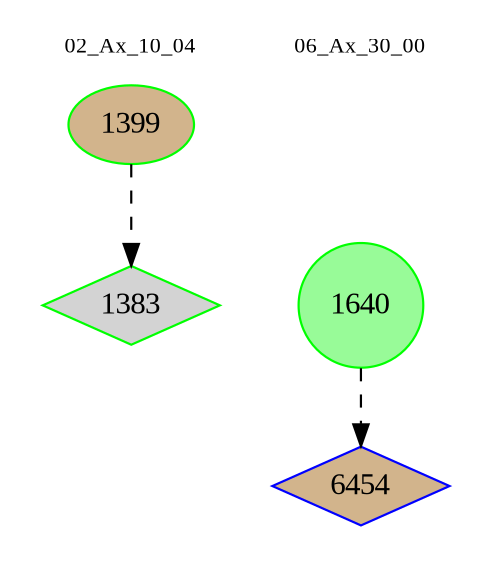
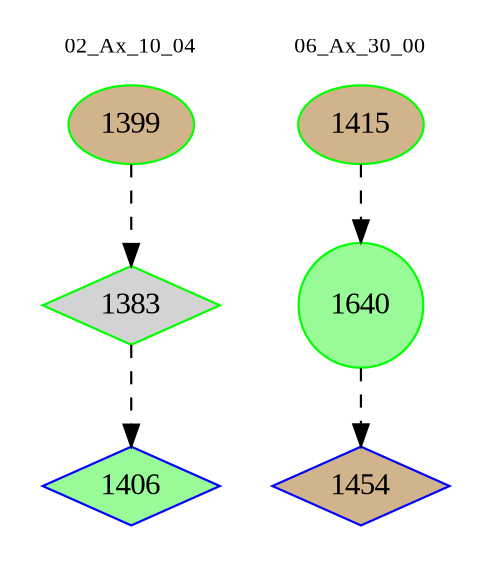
none -> (361, 125)
none -> (131, 486)
(361, 486) -> (361, 486)
